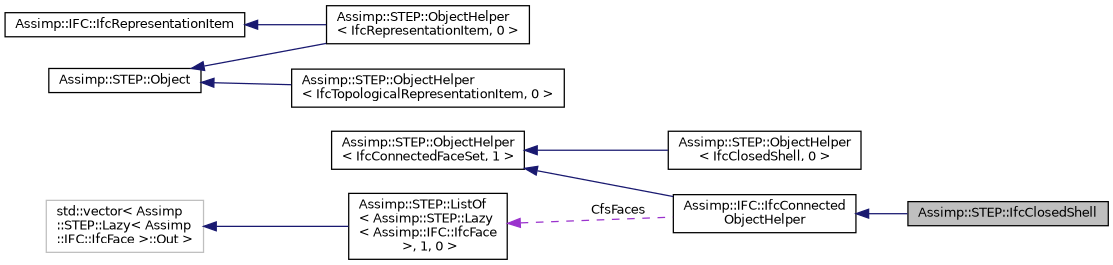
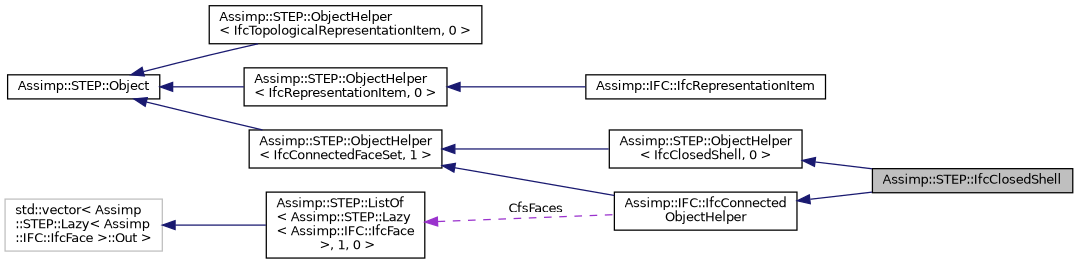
(292, 25) -> (523, 87)
none -> (205, 116)
none -> (844, 165)
